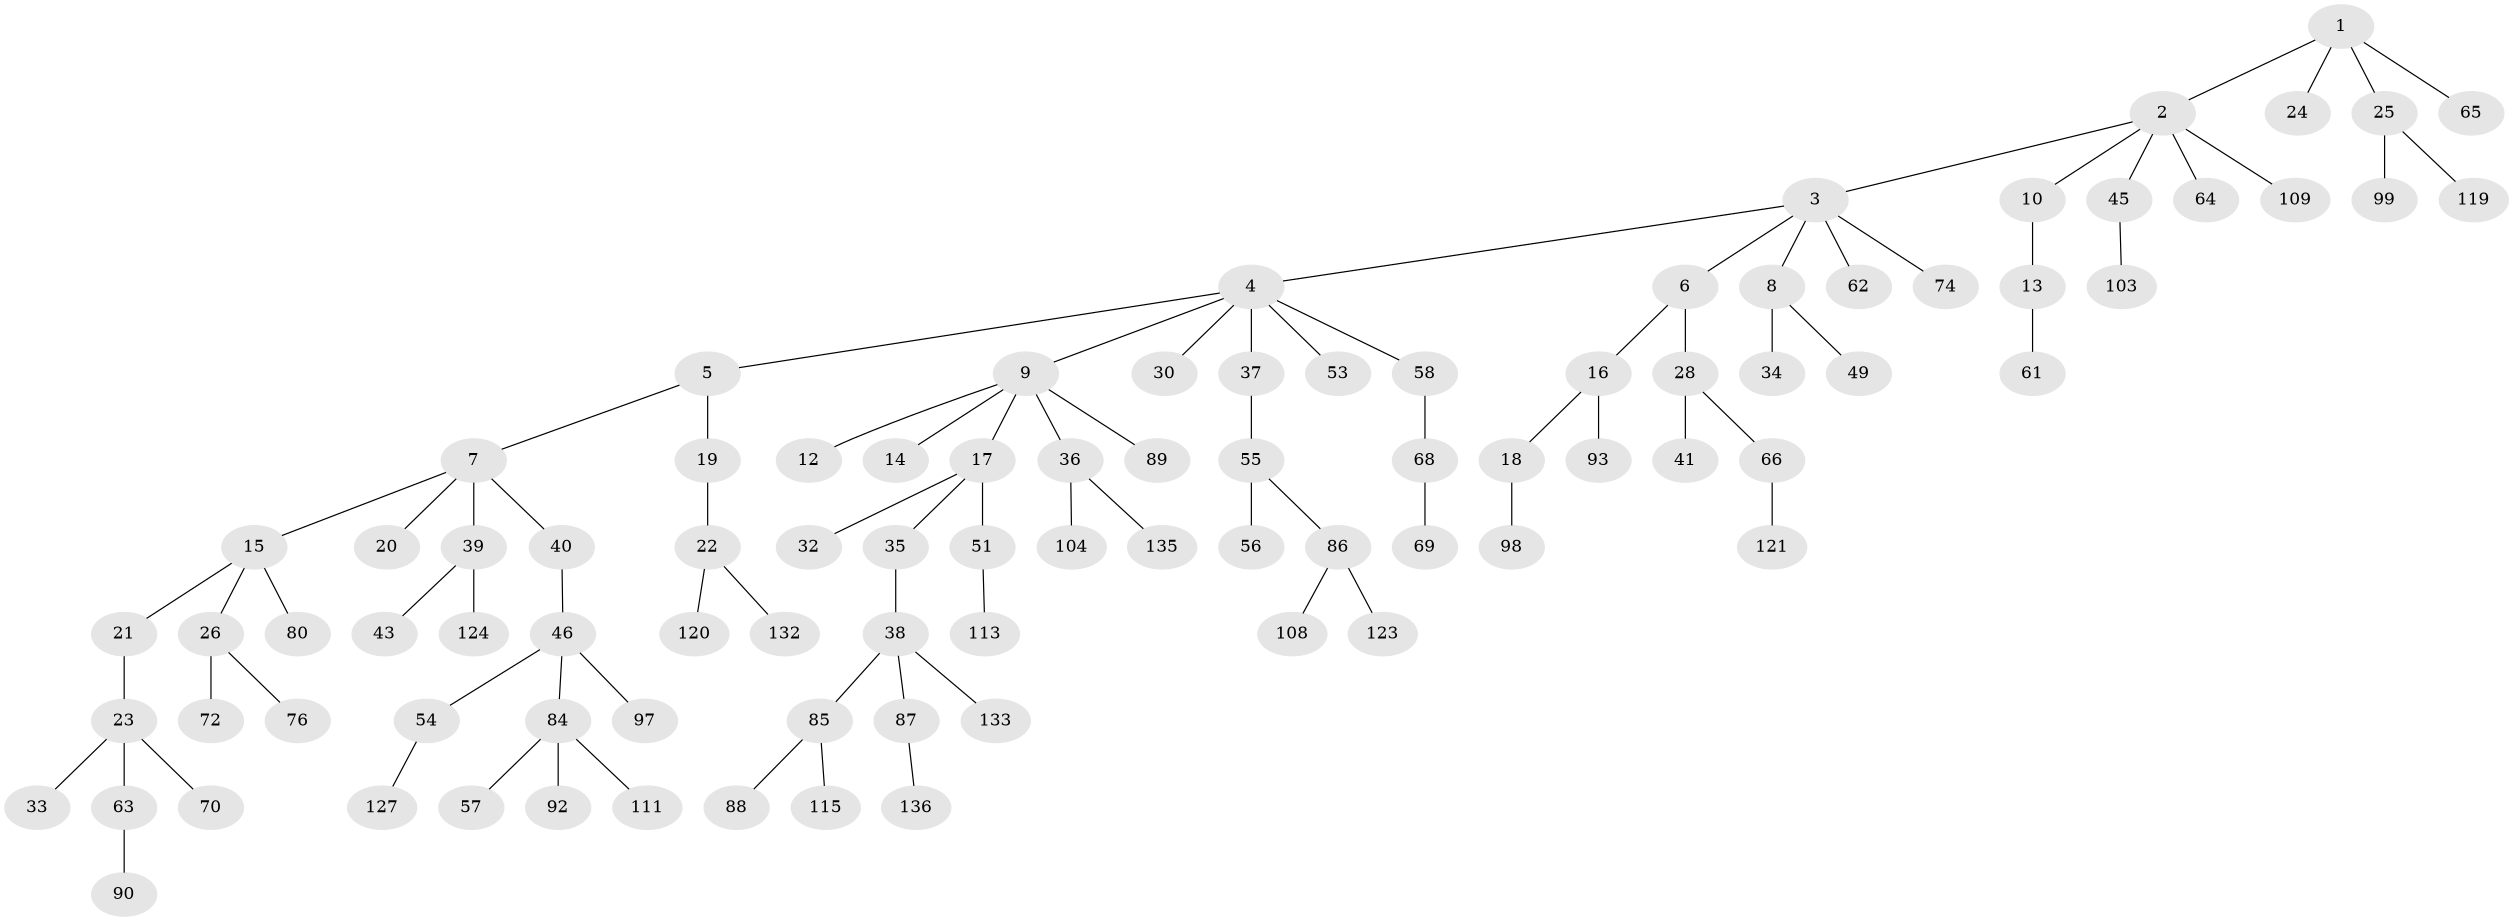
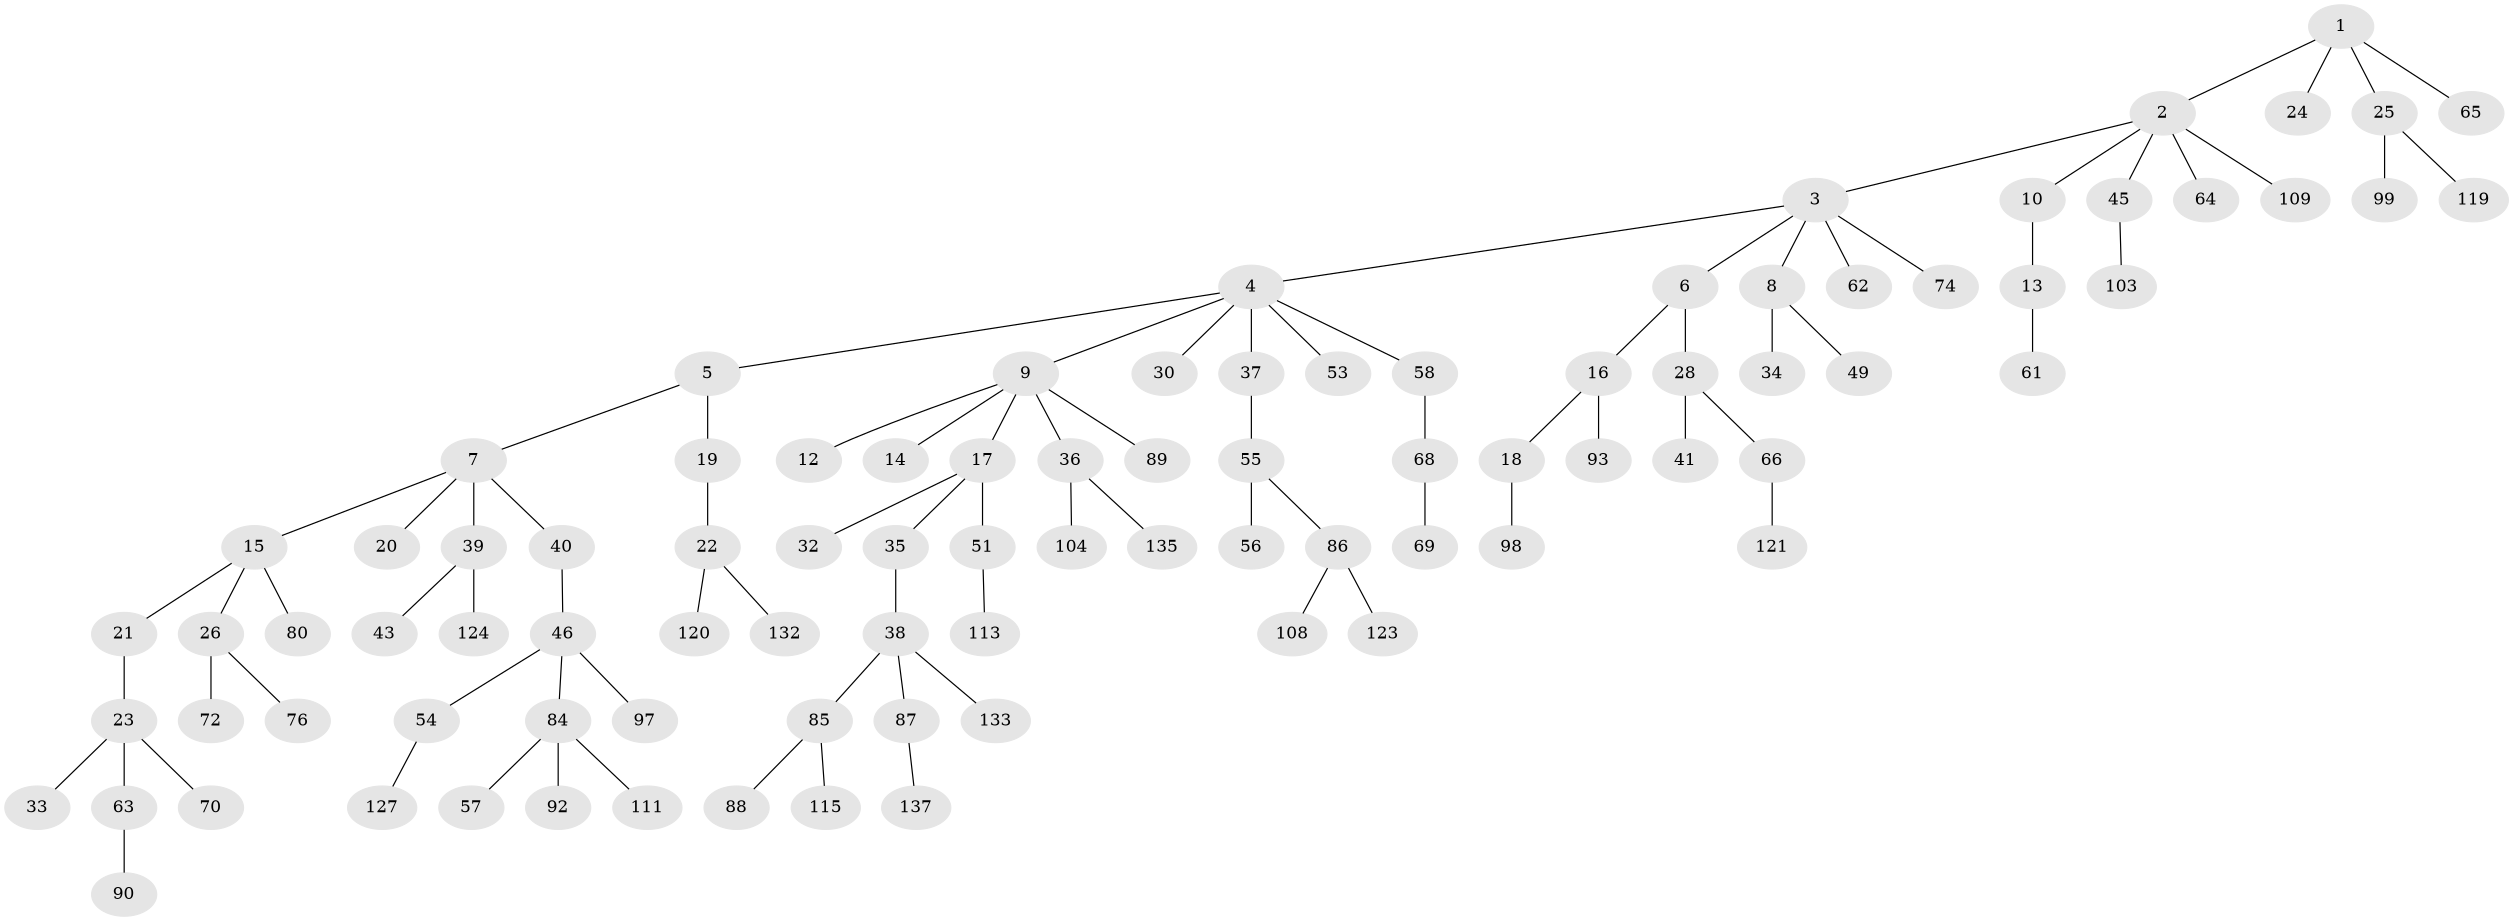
(916, 808) -> (916, 808)
